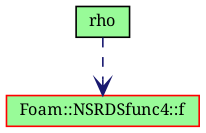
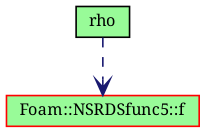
(103, 111) -> (103, 111)
